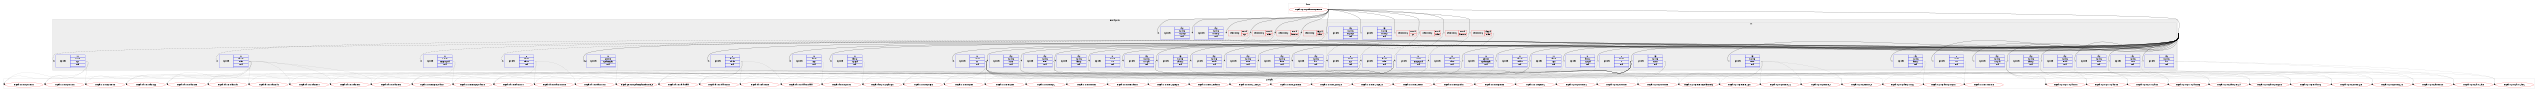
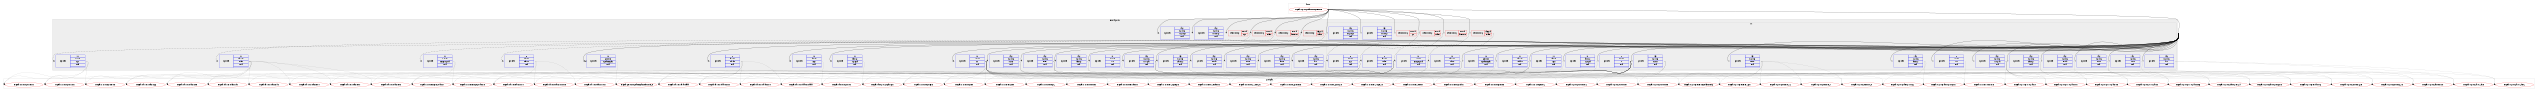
(760, 85) -> (760, 85)
none -> (2025, 85)
